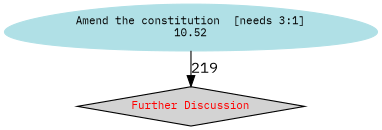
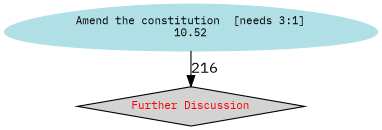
(205, 69) -> (205, 69)
